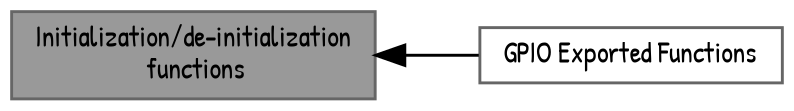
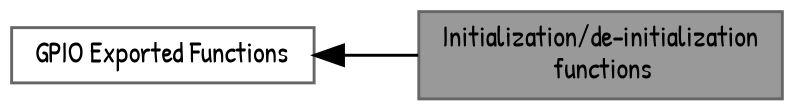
(442, 55) -> (381, 55)
